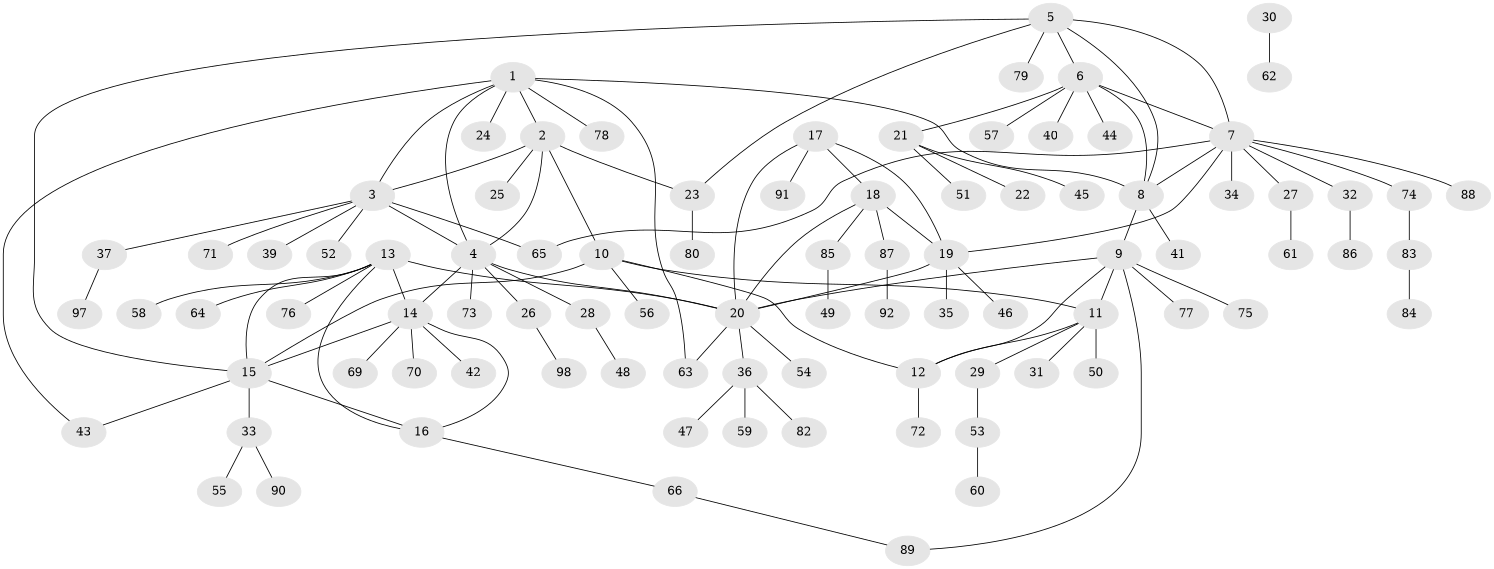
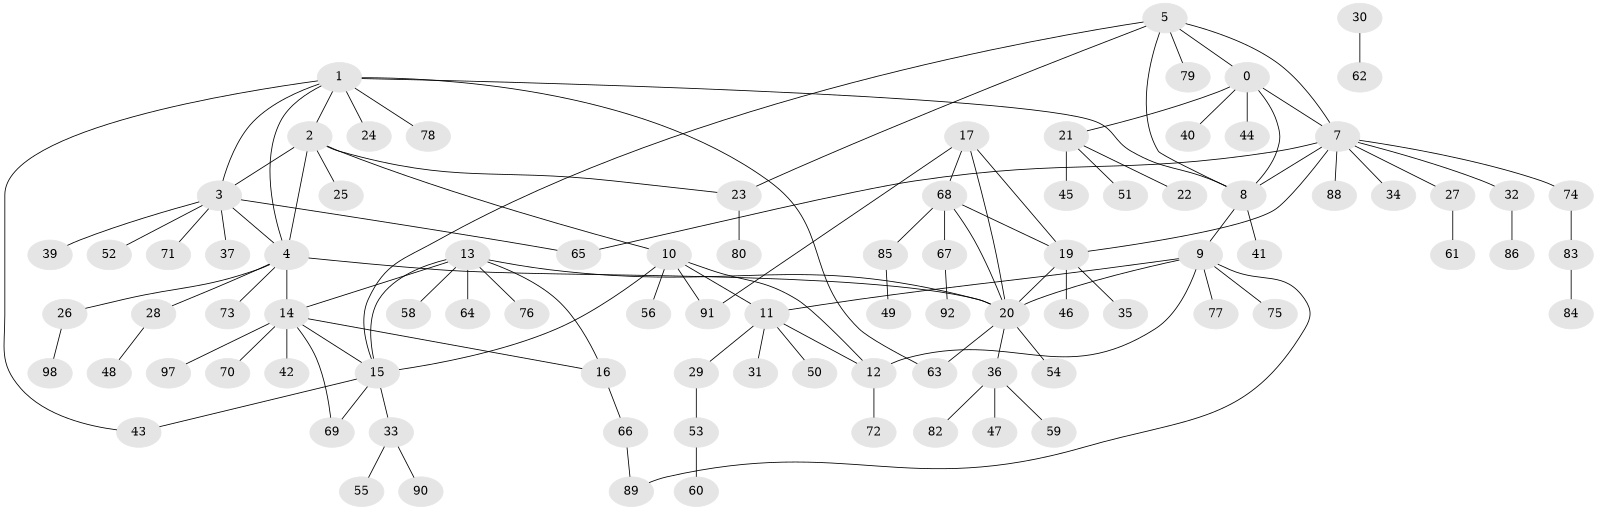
(1080, 77) -> (1247, 77)
(992, 136) -> none
(873, 196) -> (945, 196)
(887, 255) -> (945, 255)
(92, 285) -> (228, 344)
none -> (689, 285)
(329, 401) -> (355, 403)
